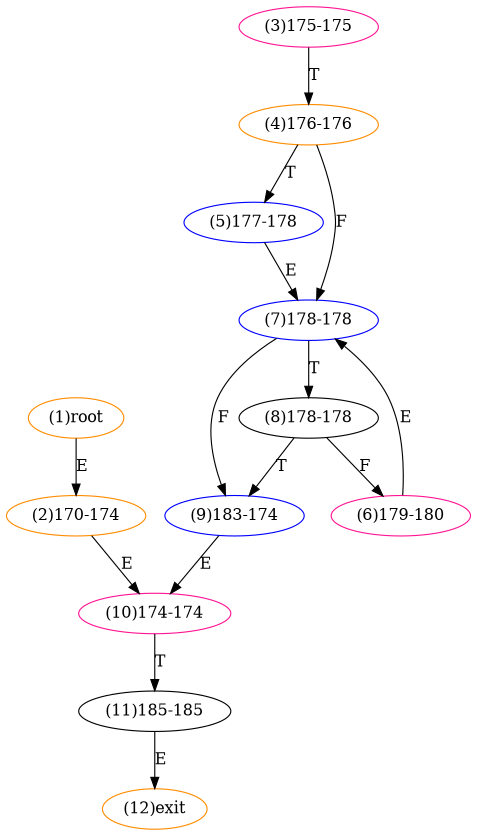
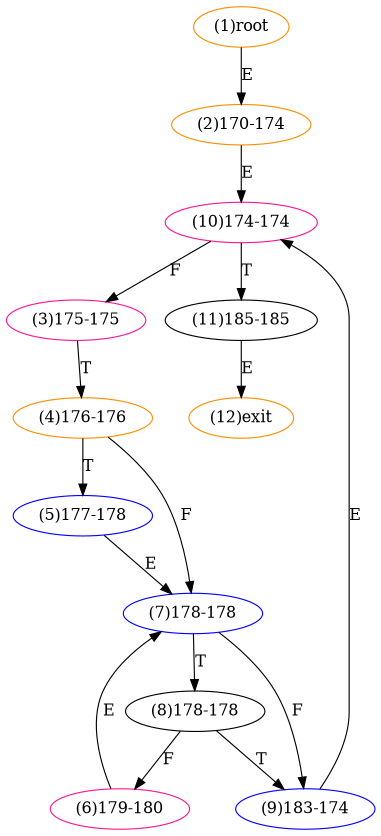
none -> (164, 269)
